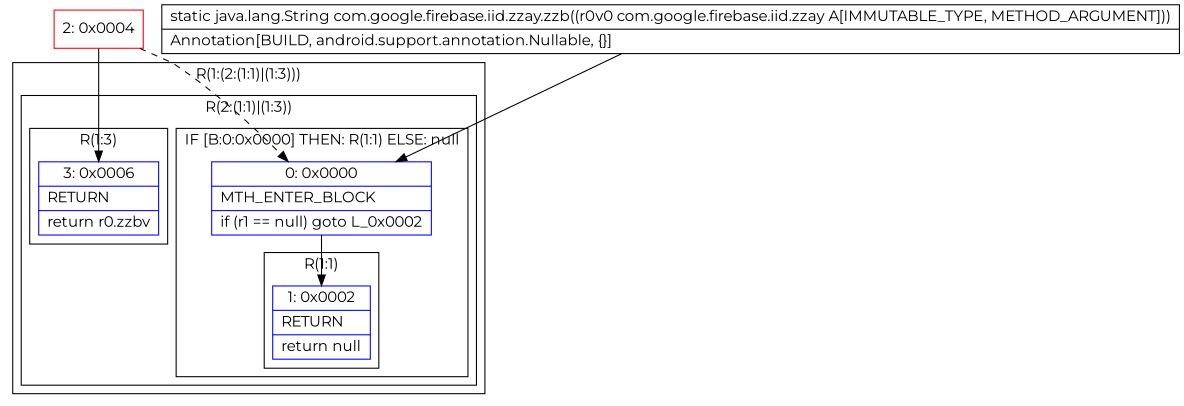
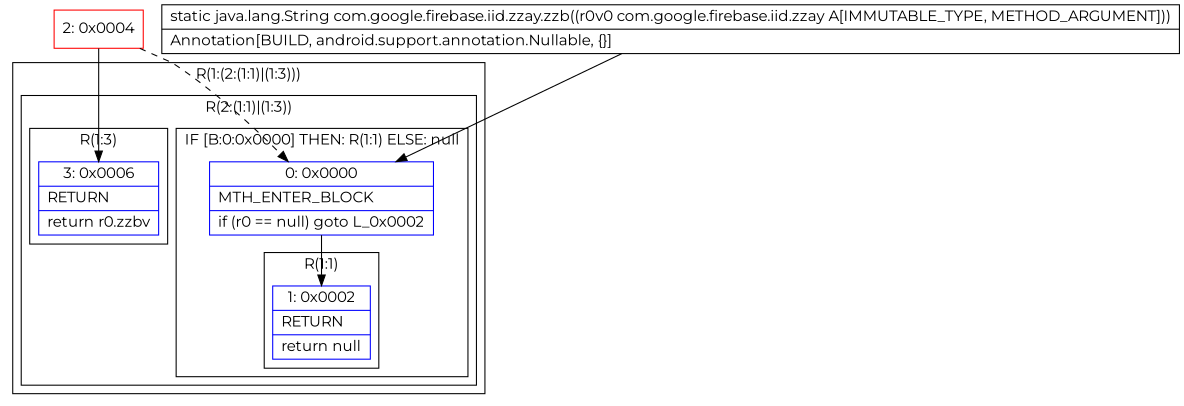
(322, 222) -> (322, 222)
